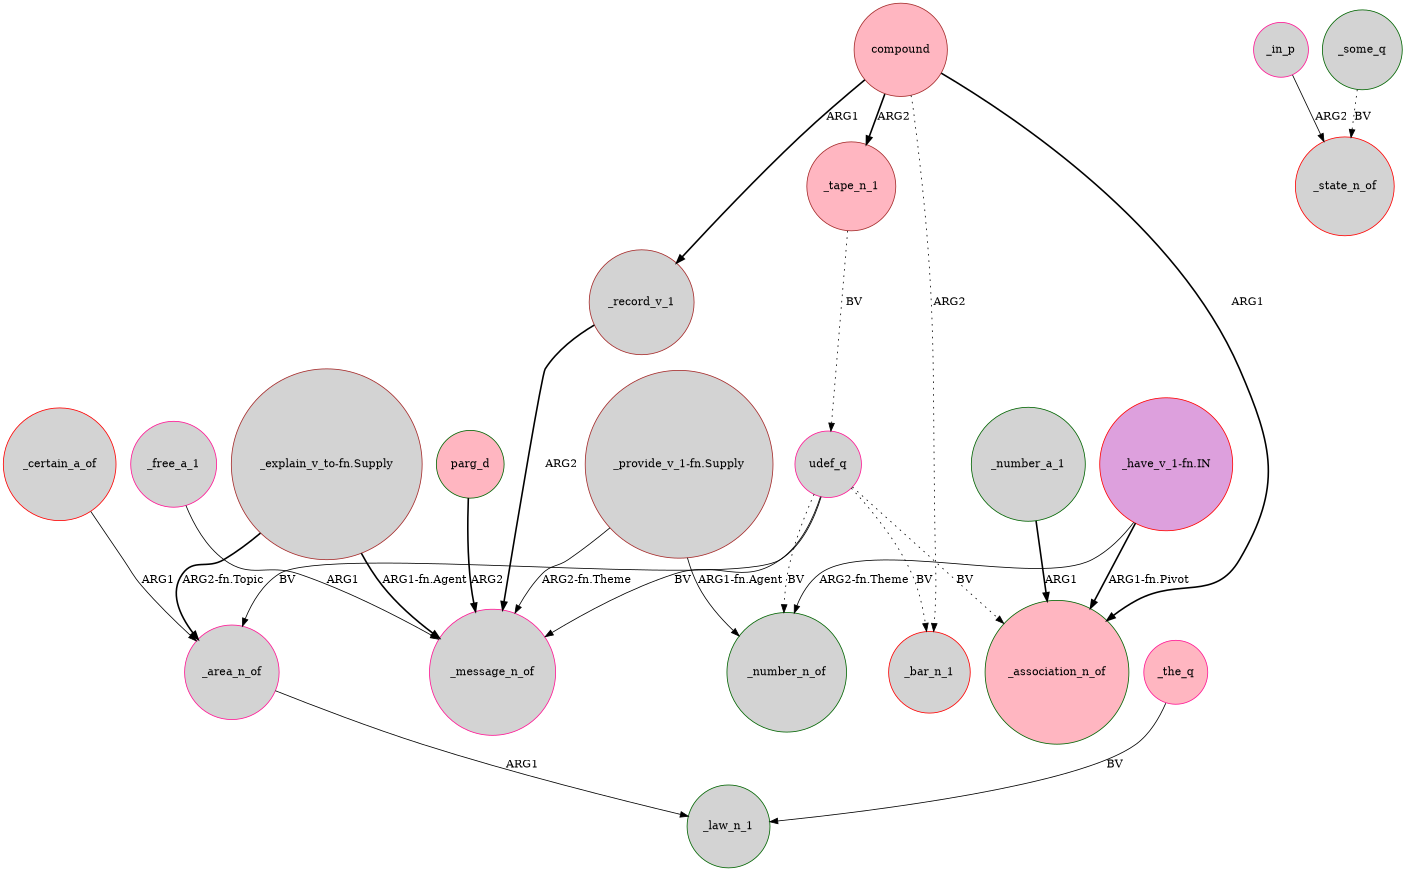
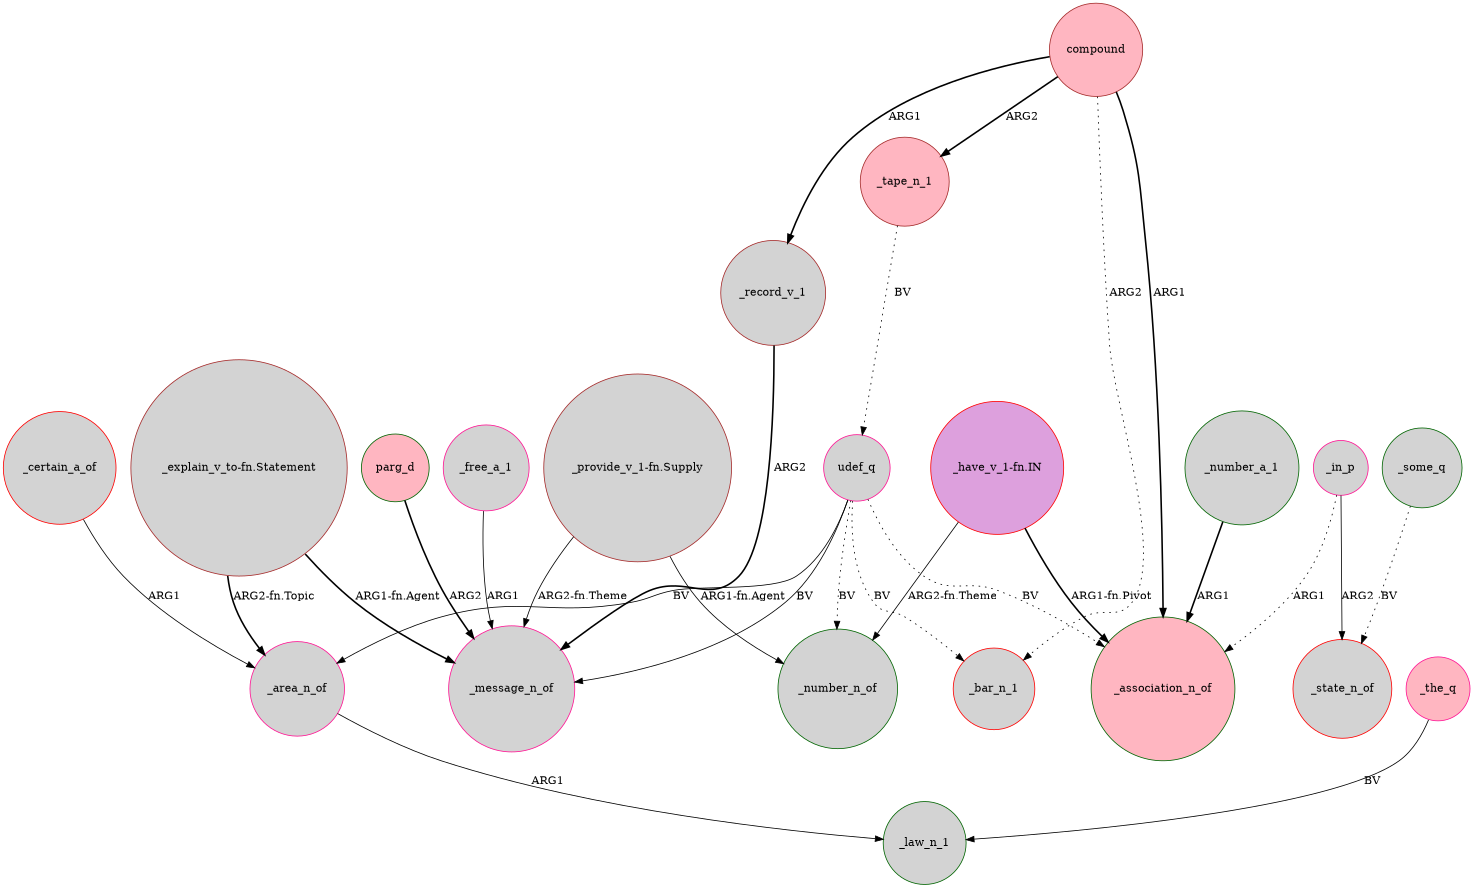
(327, 464) -> (239, 468)
none -> (1301, 582)
